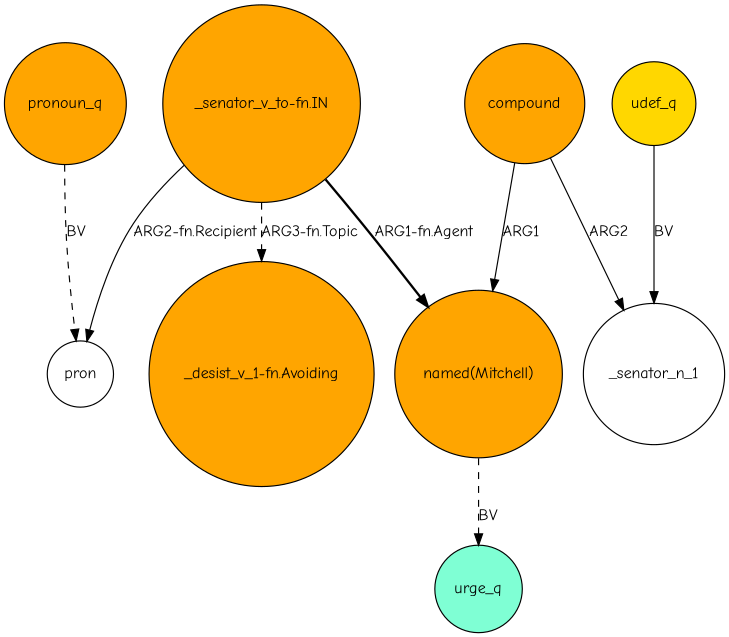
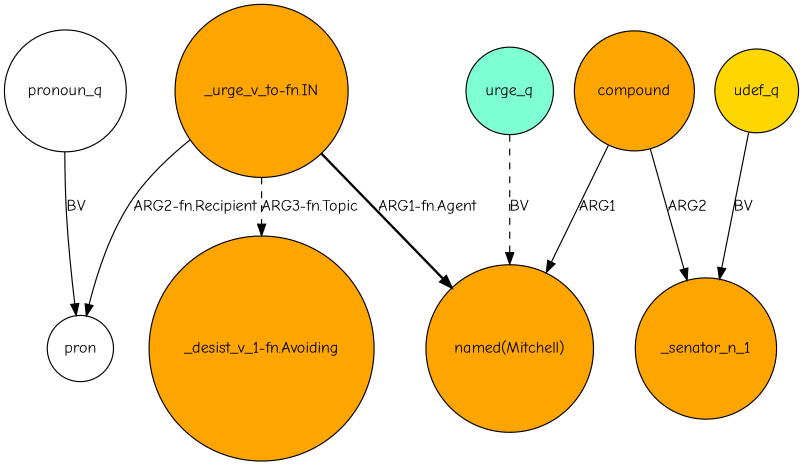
(65, 104) -> (65, 91)
(262, 104) -> (262, 91)
(67, 247) -> (67, 228)
(654, 374) -> (706, 349)
(479, 496) -> (510, 194)
